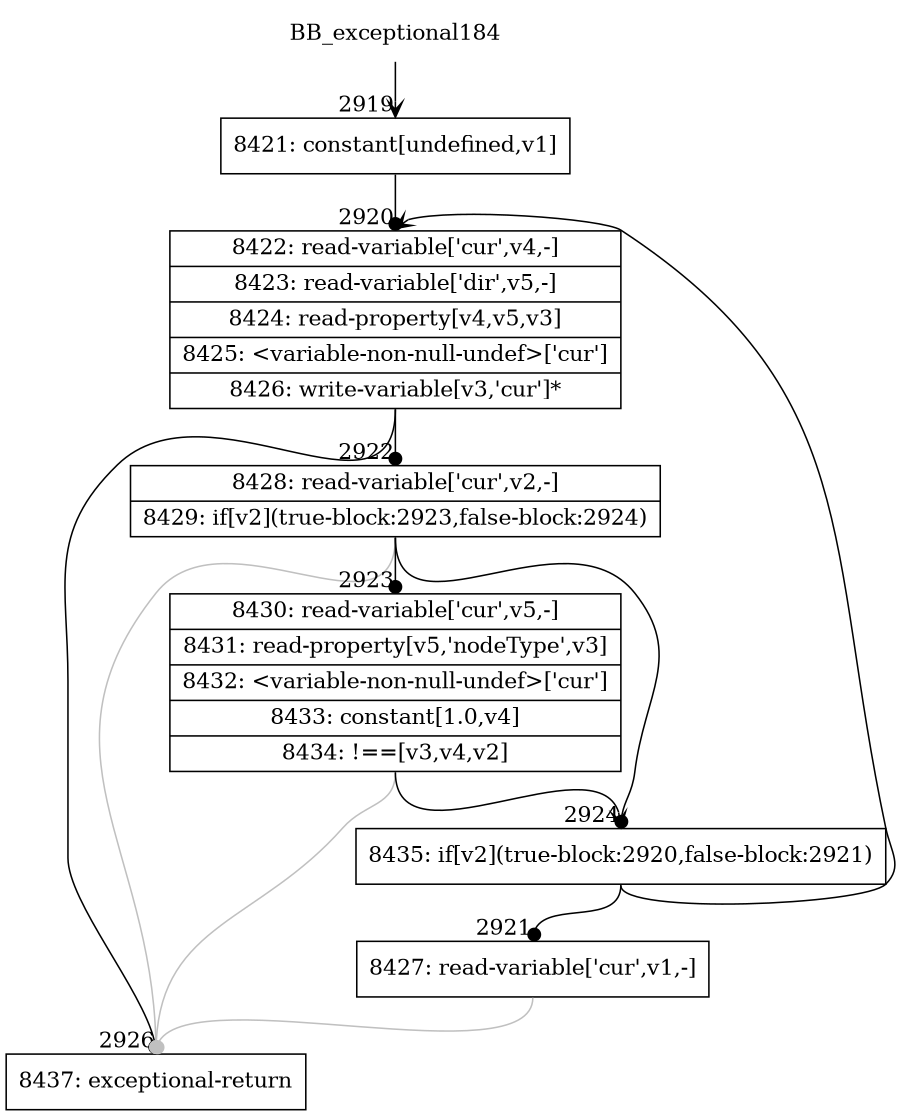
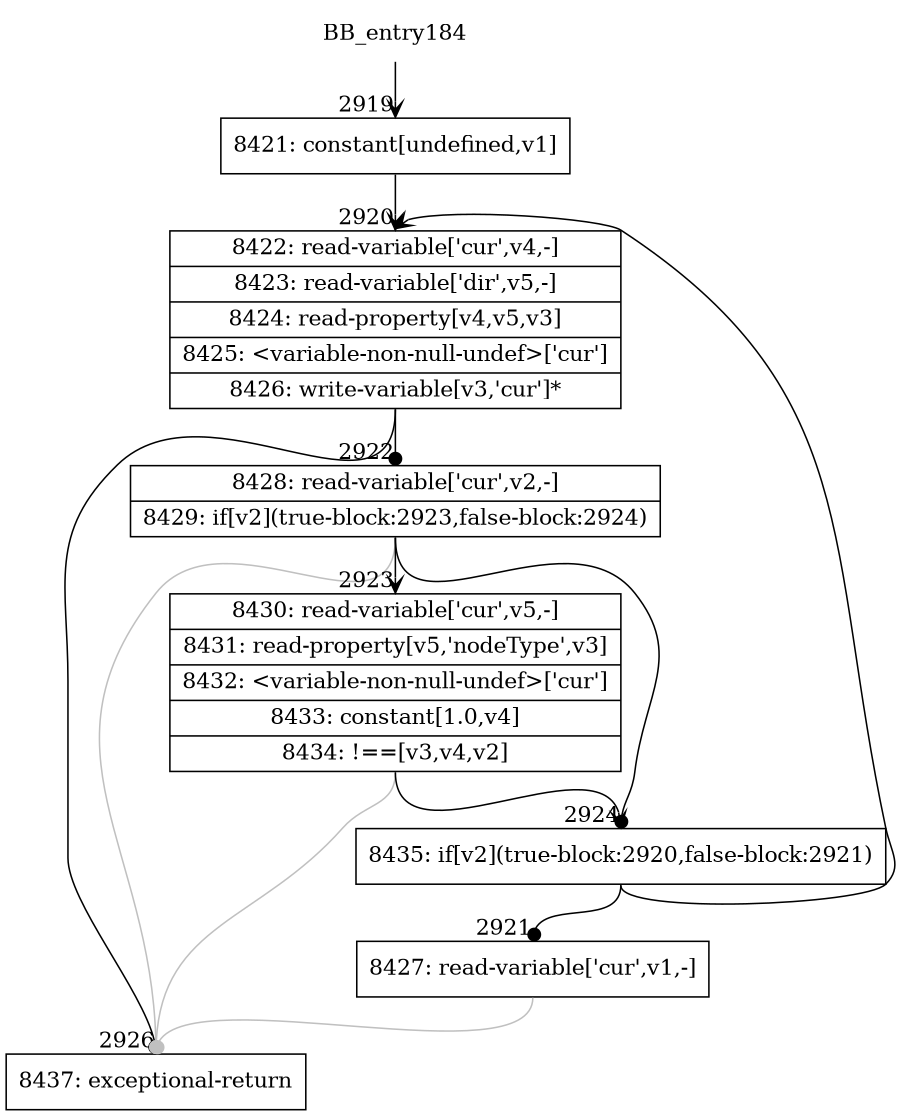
(395, 34) -> (395, 34)
(395, 196) -> (395, 195)
(395, 559) -> (395, 557)
